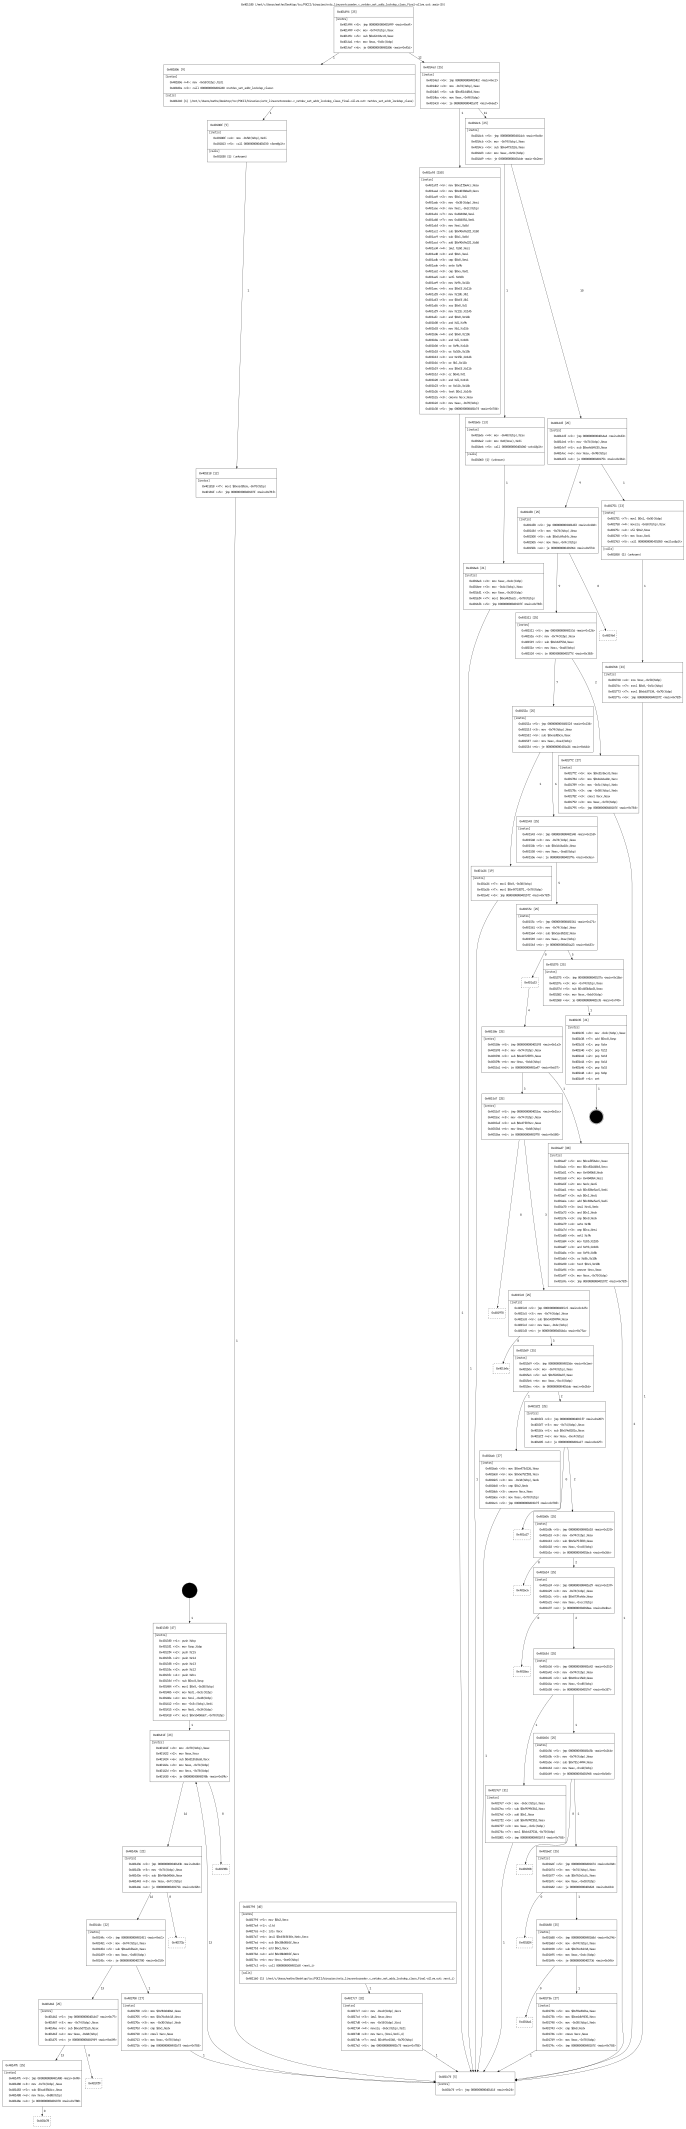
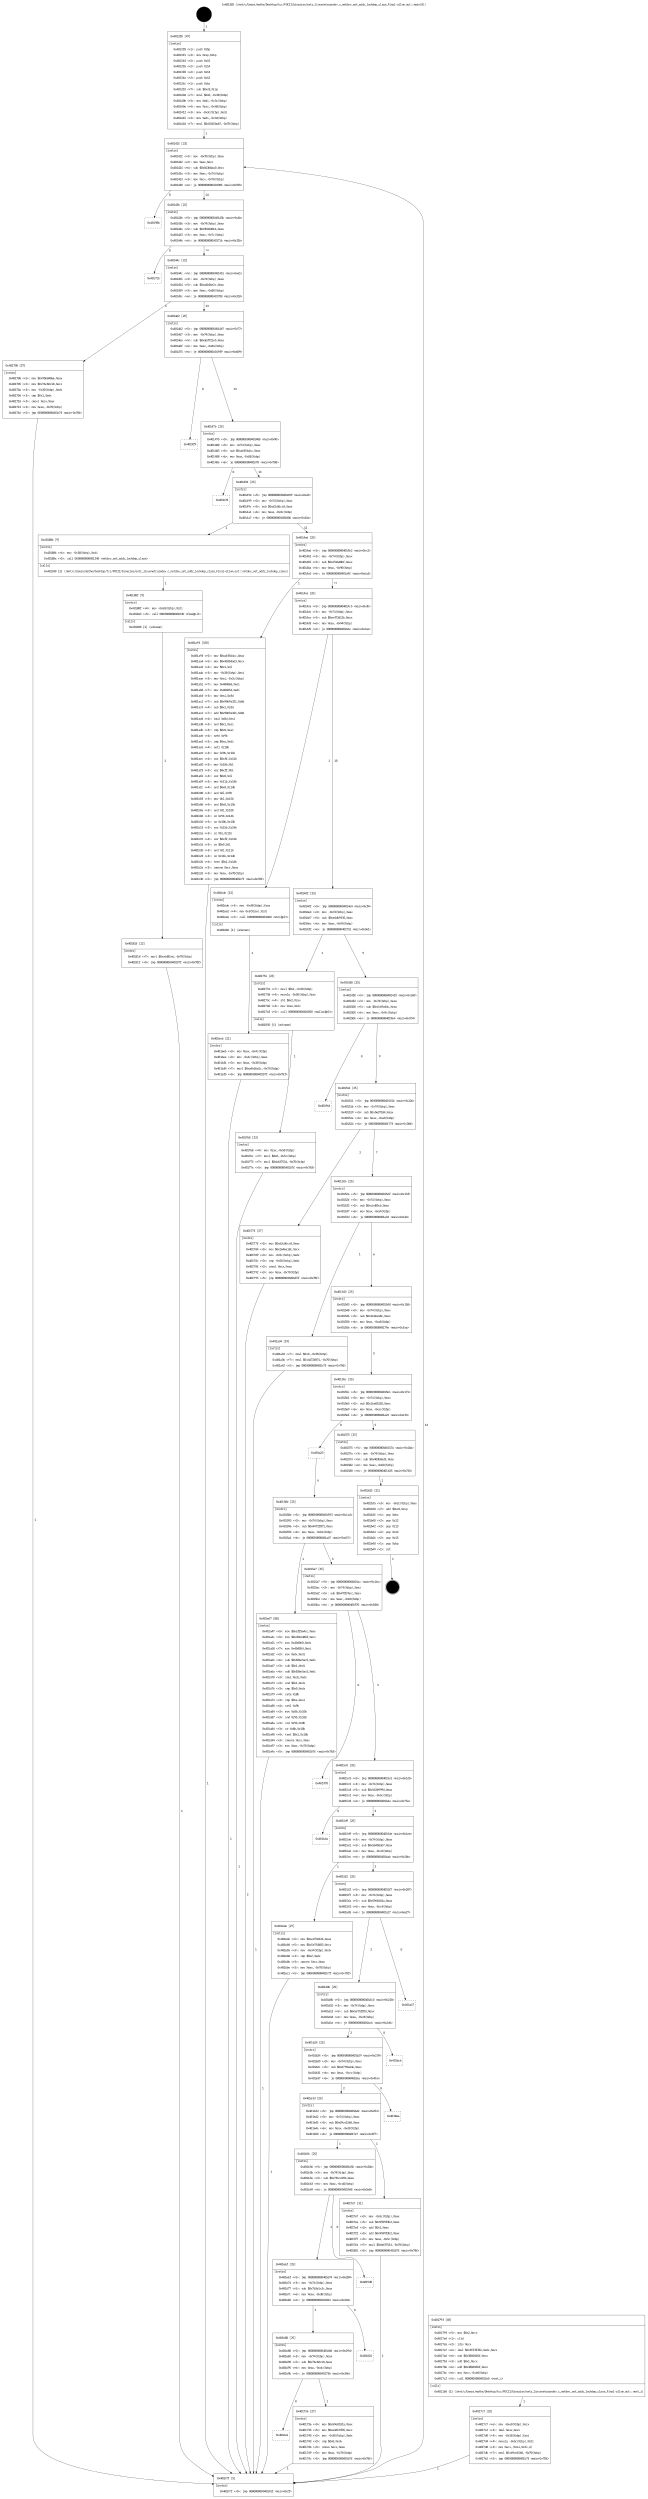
none -> (256, 472)
